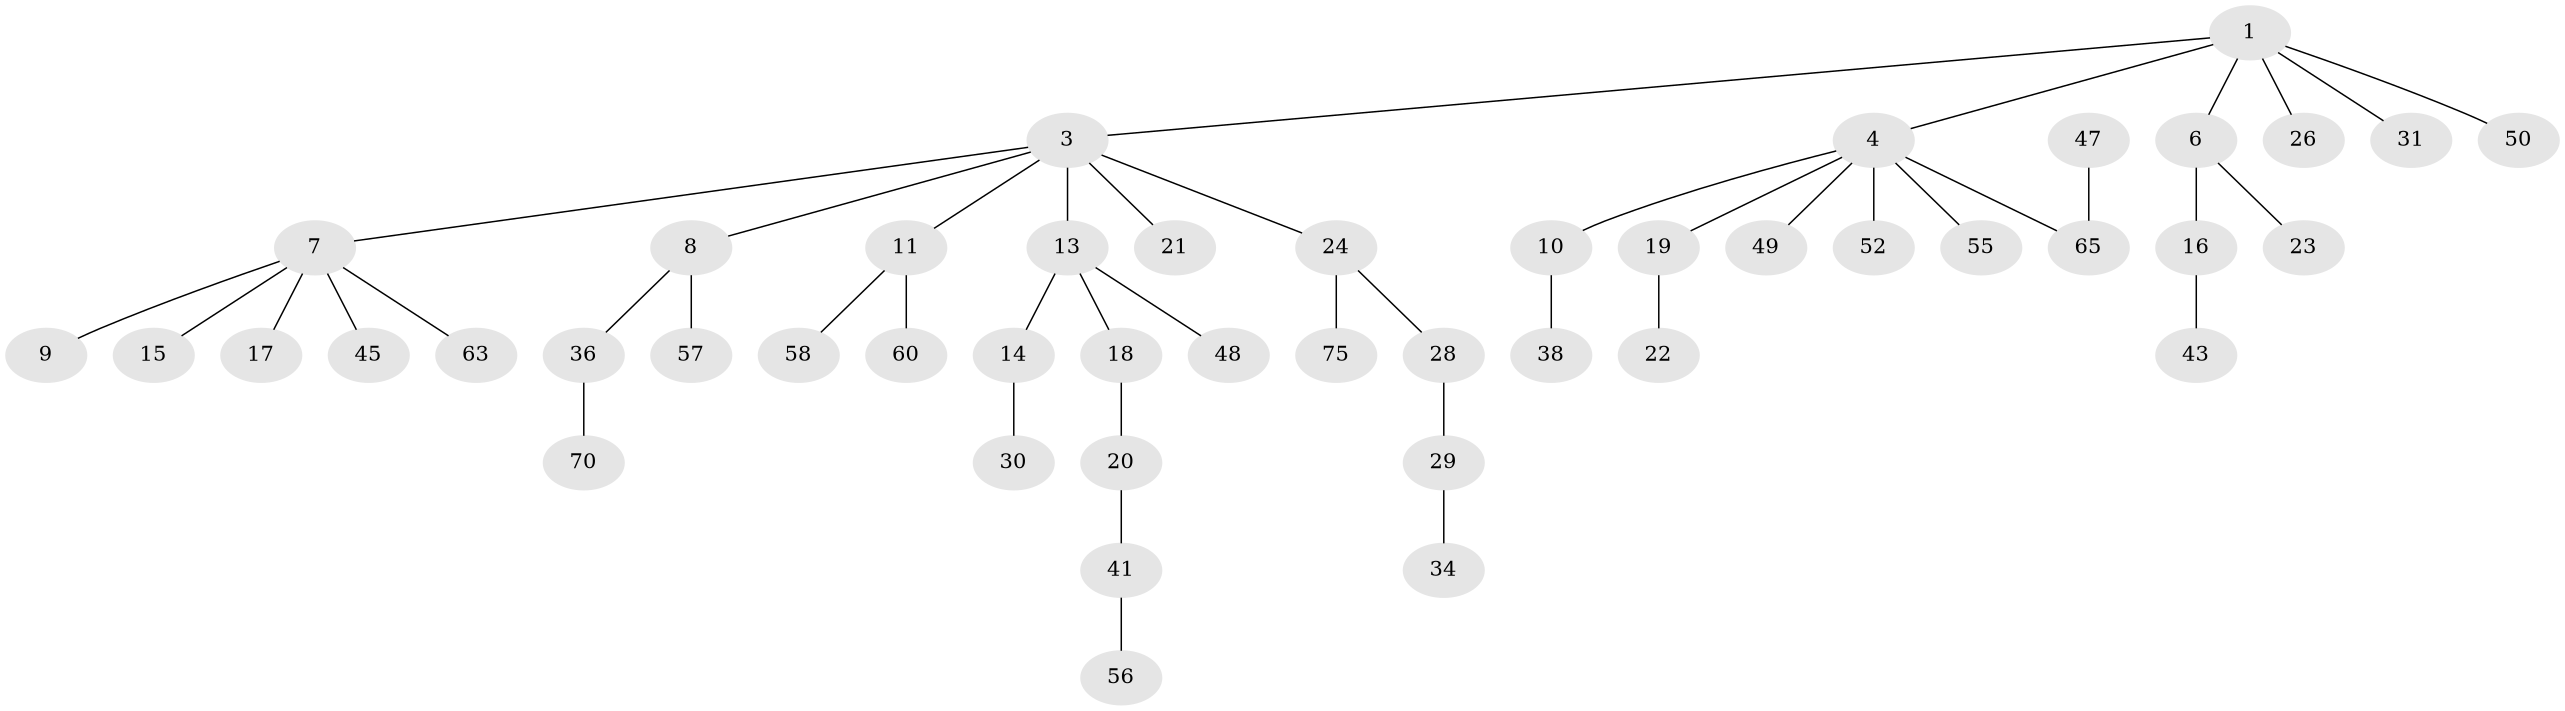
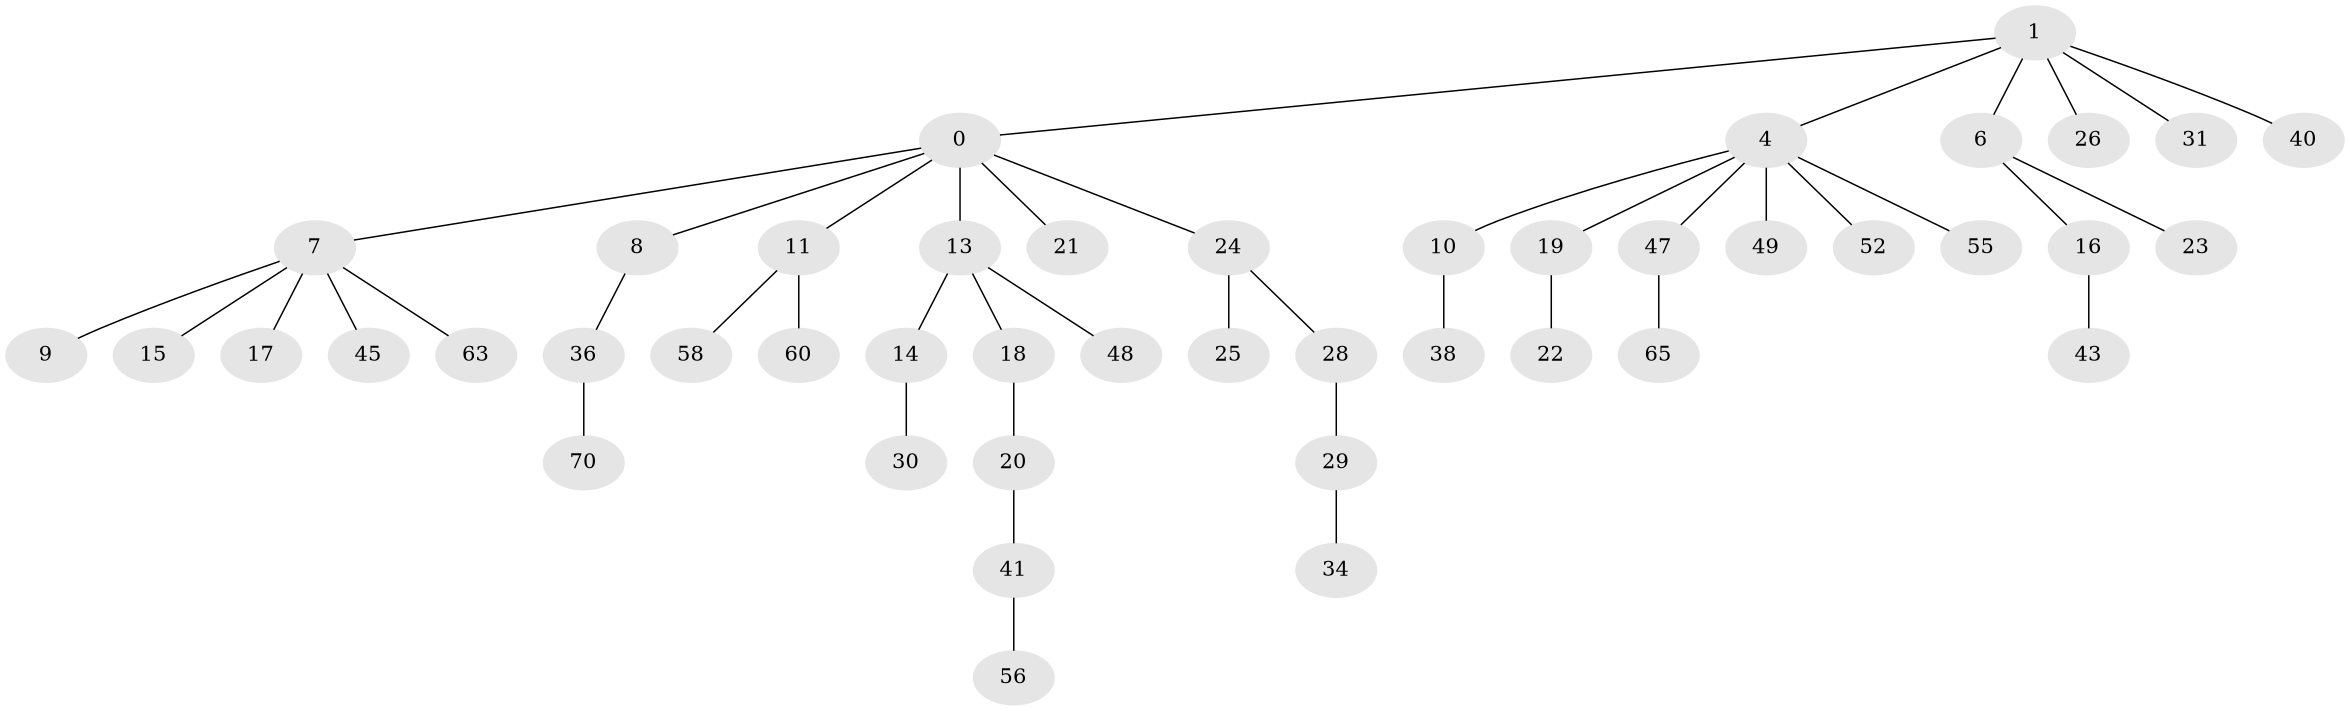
(1068, 140) -> (960, 140)
(2519, 140) -> (2304, 140)
(1981, 194) -> (1713, 194)
(691, 355) -> none
(1336, 355) -> (1229, 355)
